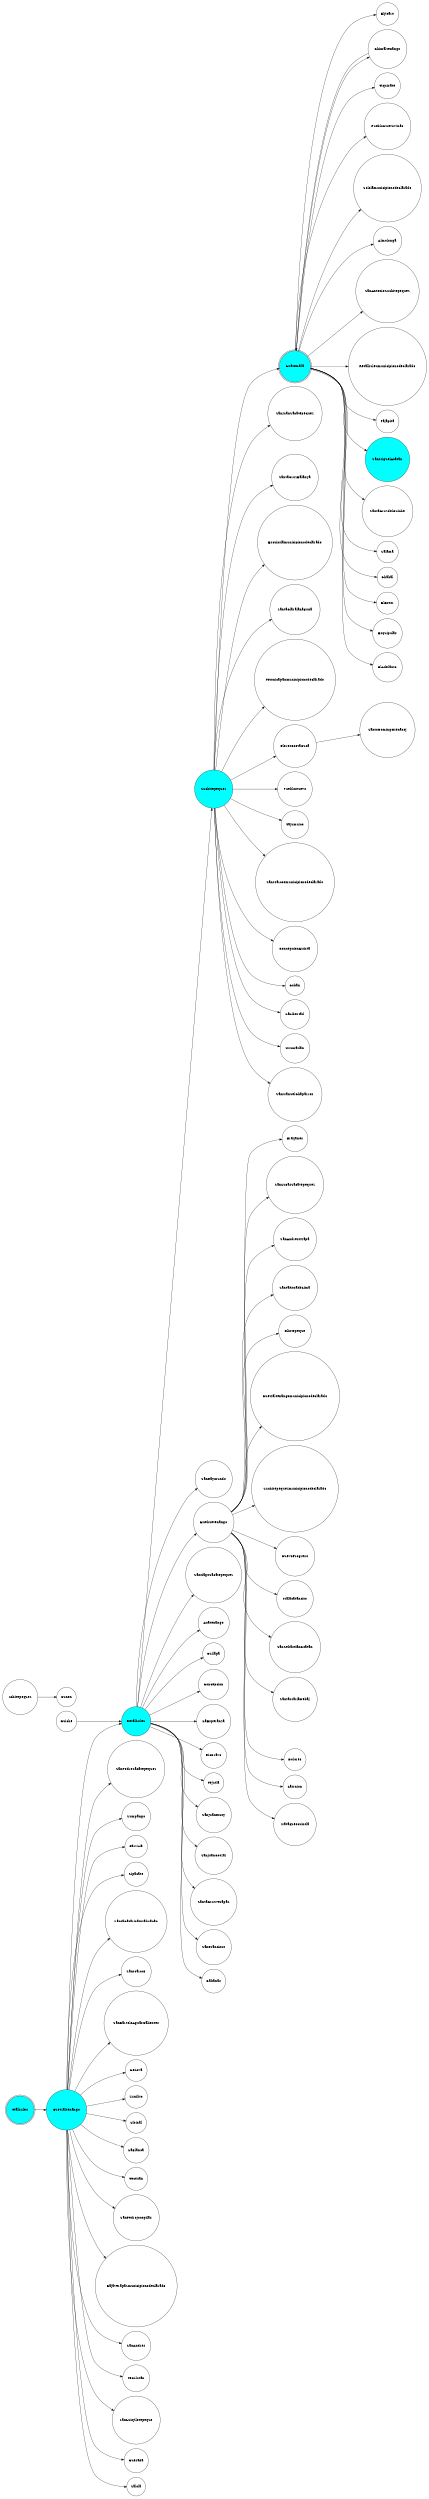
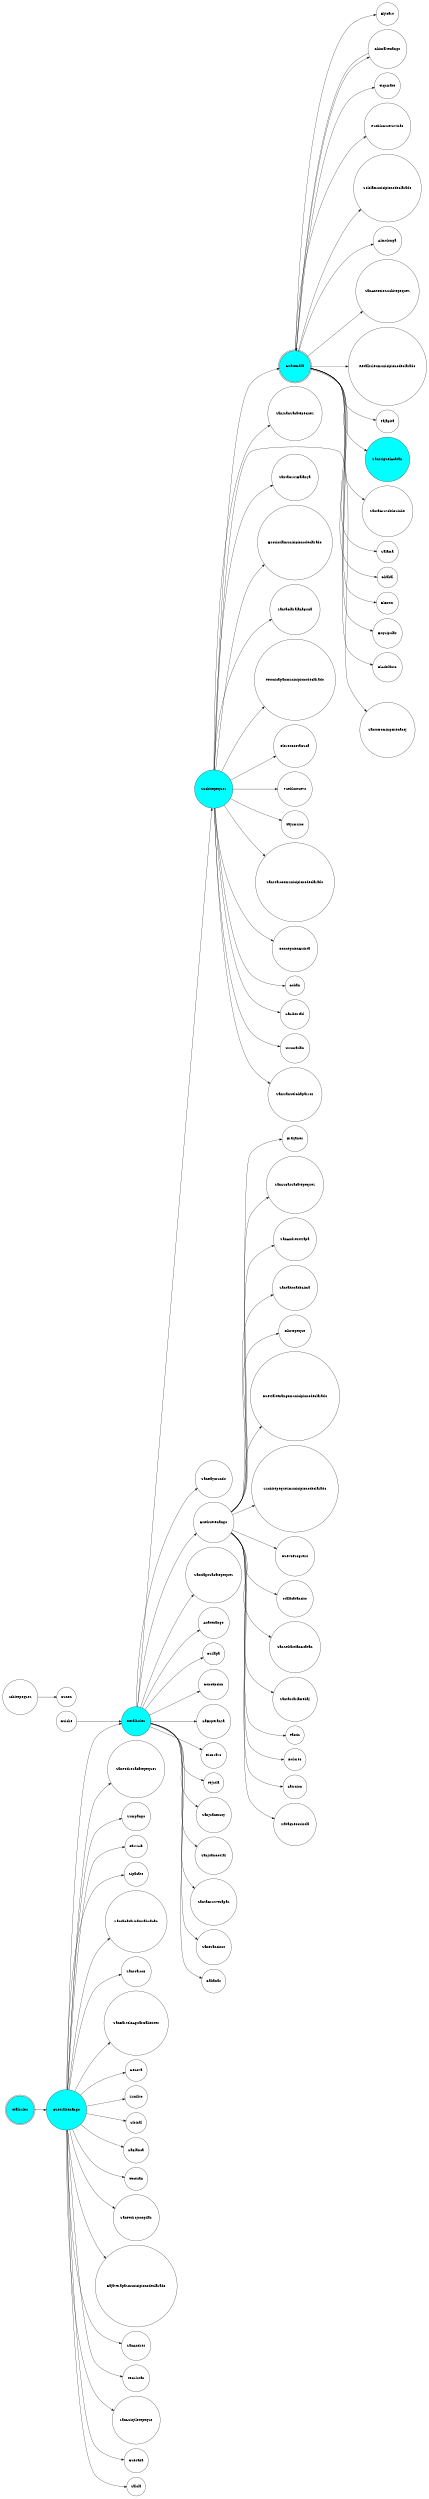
(337, 739) -> (266, 448)
none -> (295, 1735)
